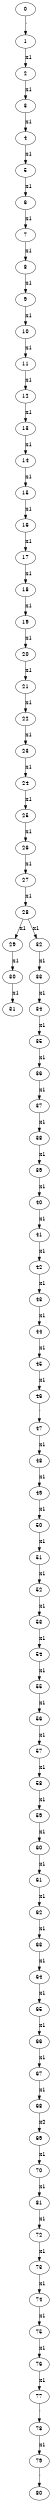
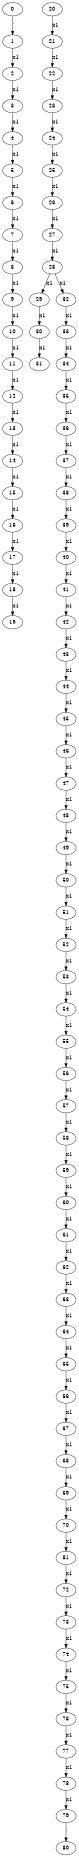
(26, 637) -> none
(40, 1413) -> (69, 767)
(43, 2122) -> (69, 1477)
(40, 2413) -> (69, 1768)
